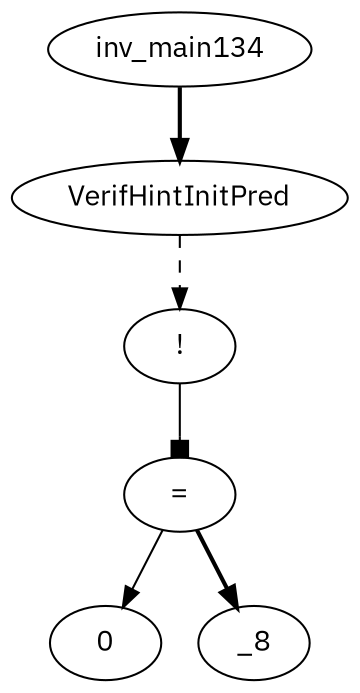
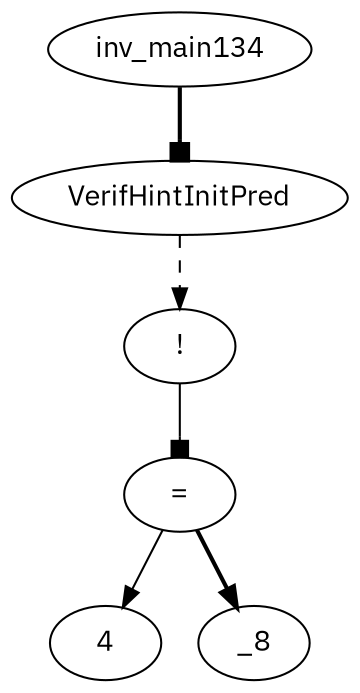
(180, 114) -> (180, 114)
(106, 643) -> (106, 643)
